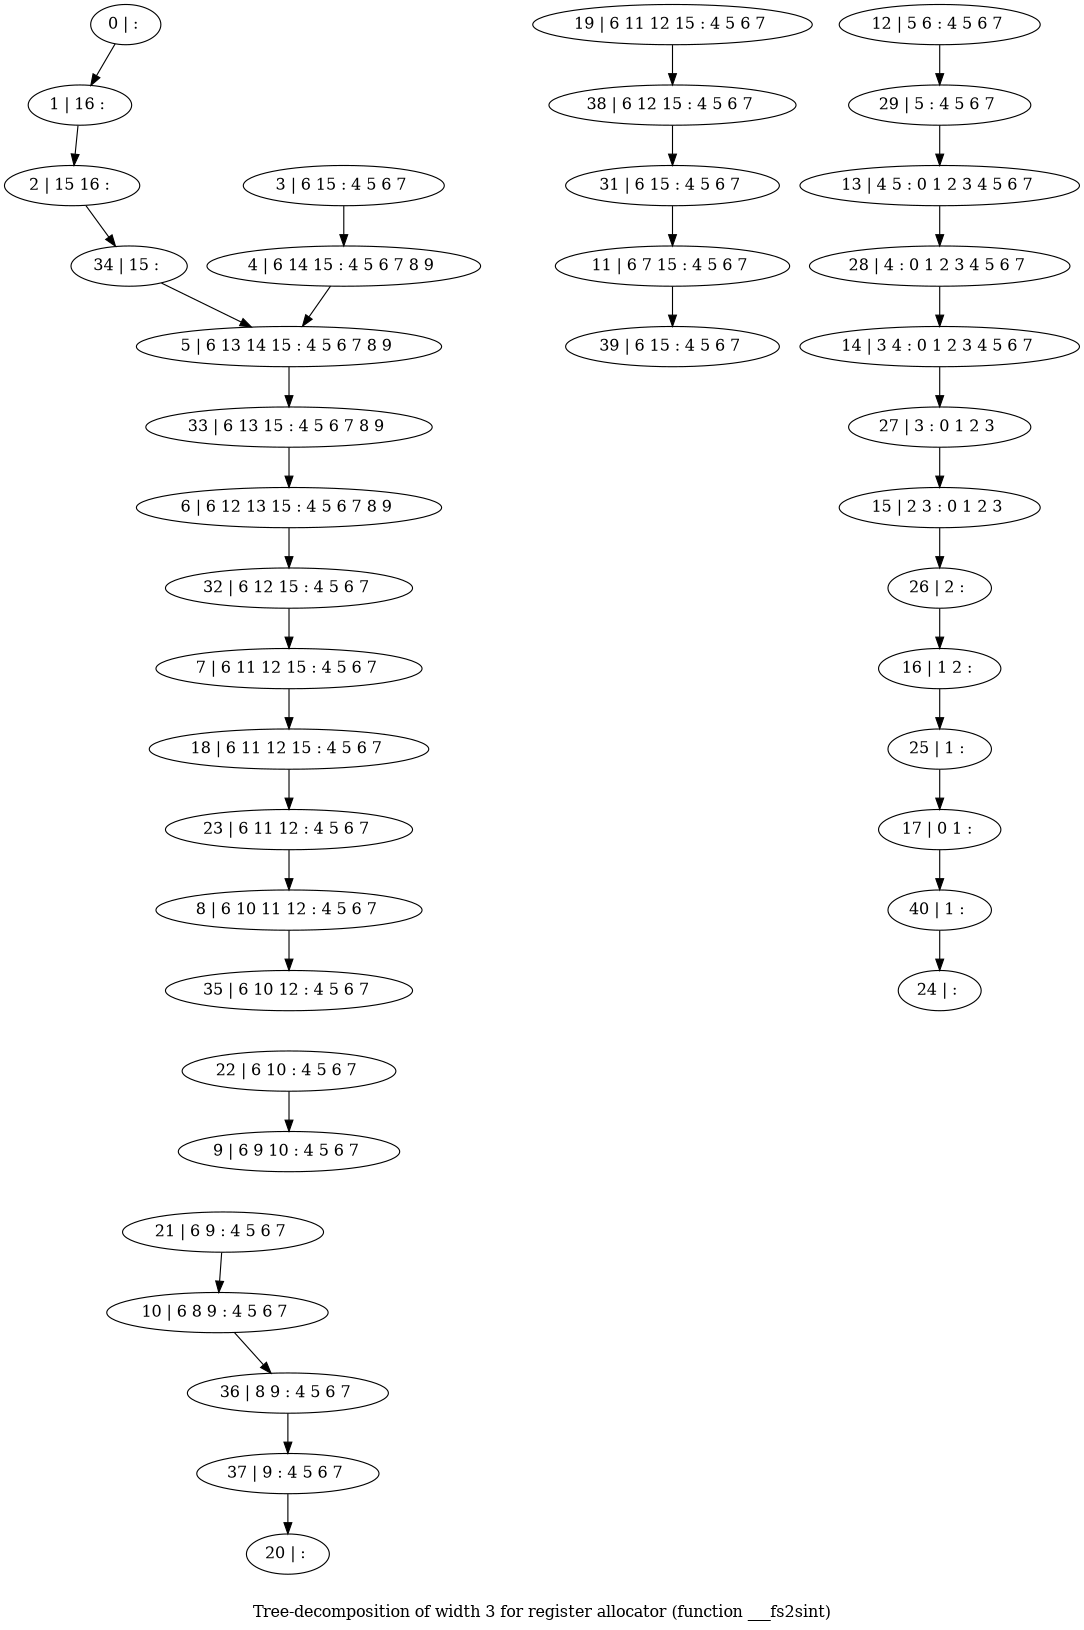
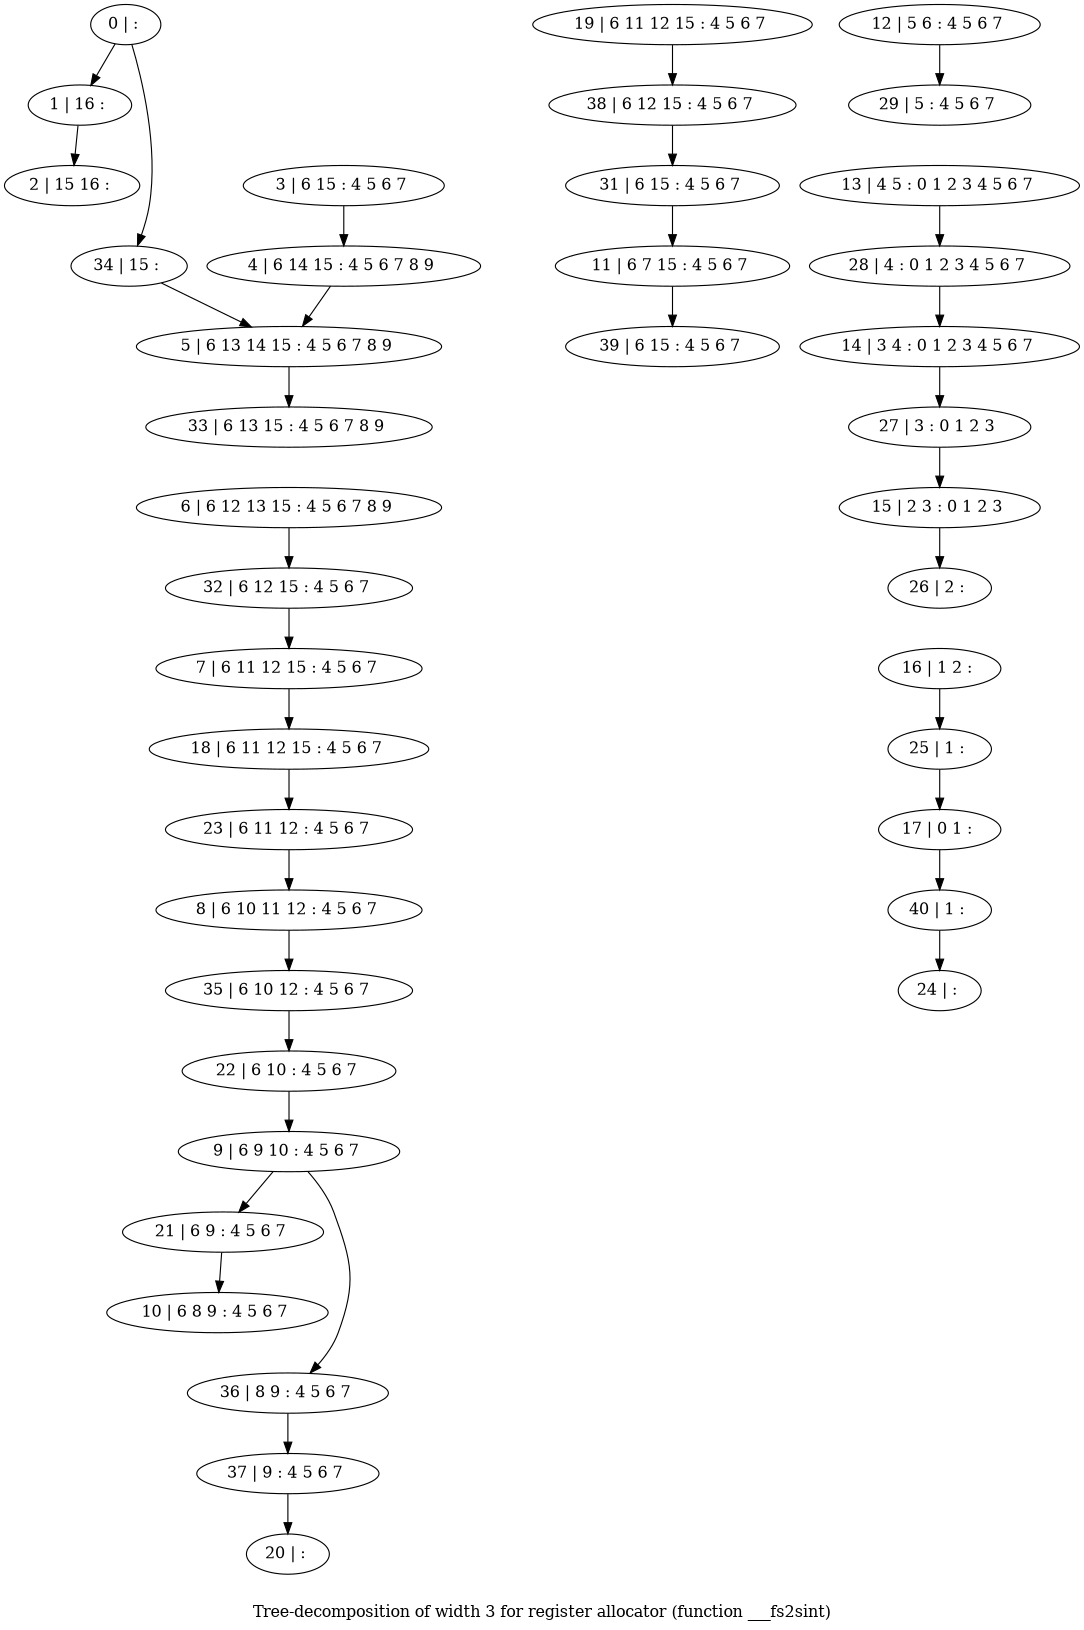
(940, 140) -> none
(97, 221) -> (151, 139)
(289, 462) -> none
(940, 623) -> none
none -> (289, 1025)
none -> (260, 1188)
(249, 1349) -> (349, 1267)
